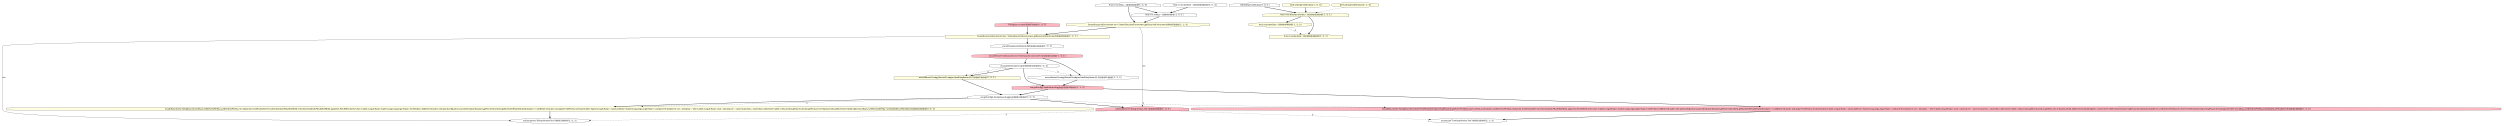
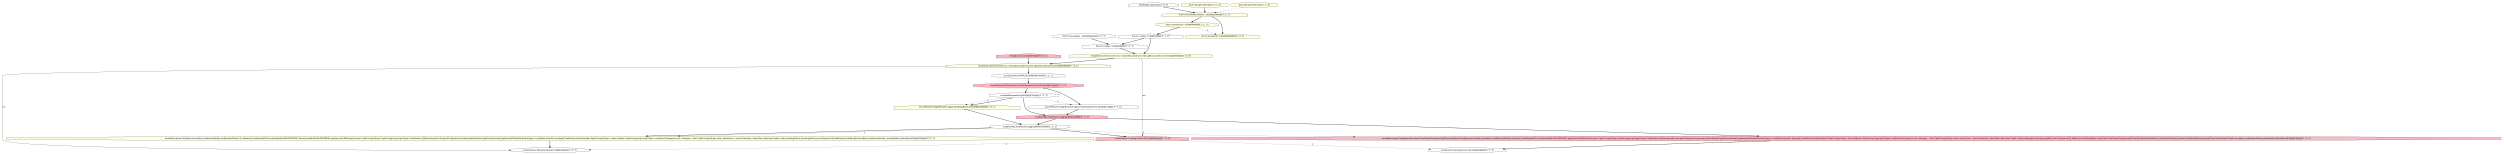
none -> (1169, 30)
